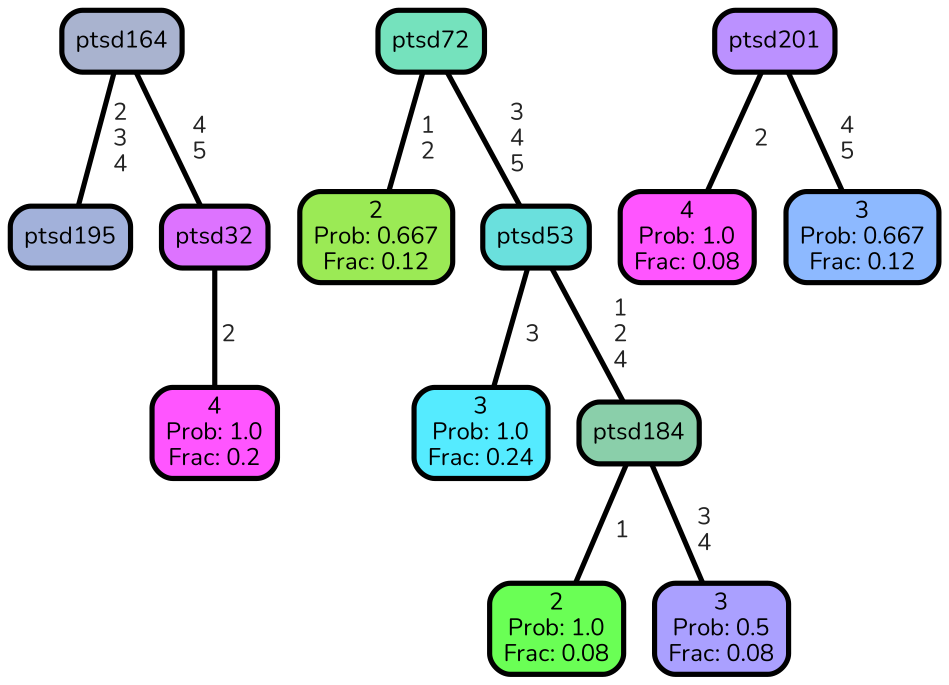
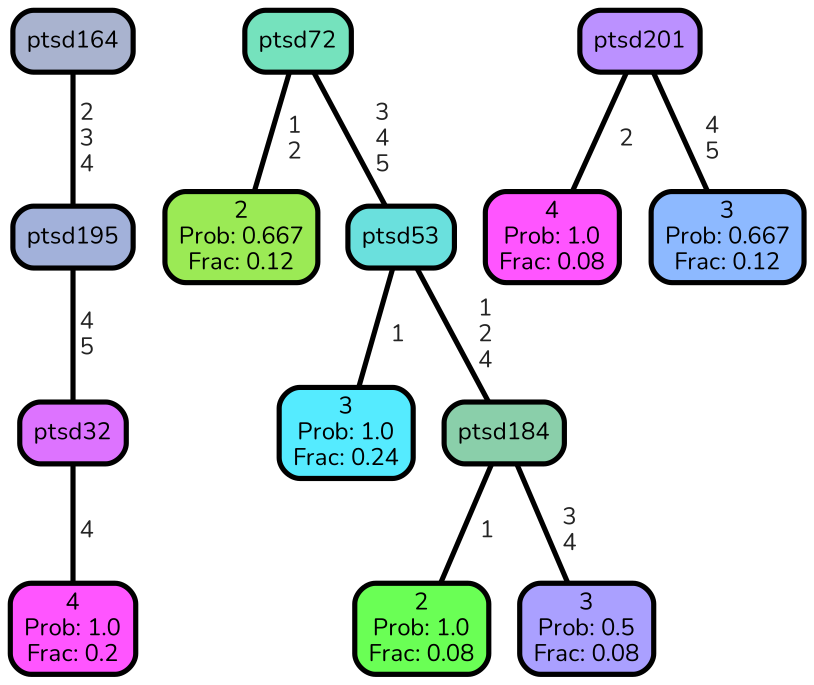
(168, 139) -> (73, 335)
(226, 335) -> (84, 531)
(530, 335) -> (395, 335)
